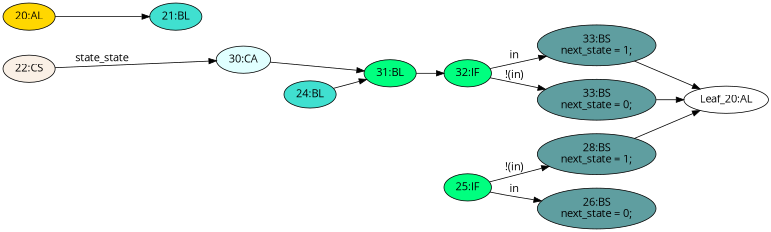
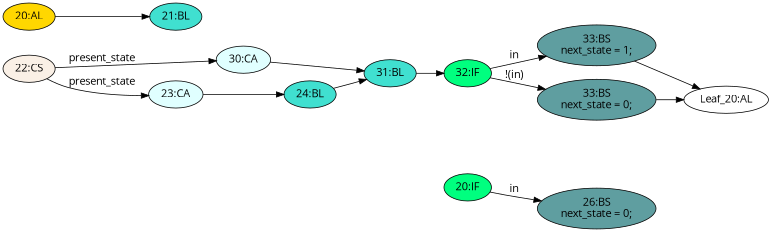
(102, 59) -> (102, 59)
(390, 73) -> (390, 73)
none -> (176, 94)
(597, 154) -> none
(468, 187) -> (468, 187)
